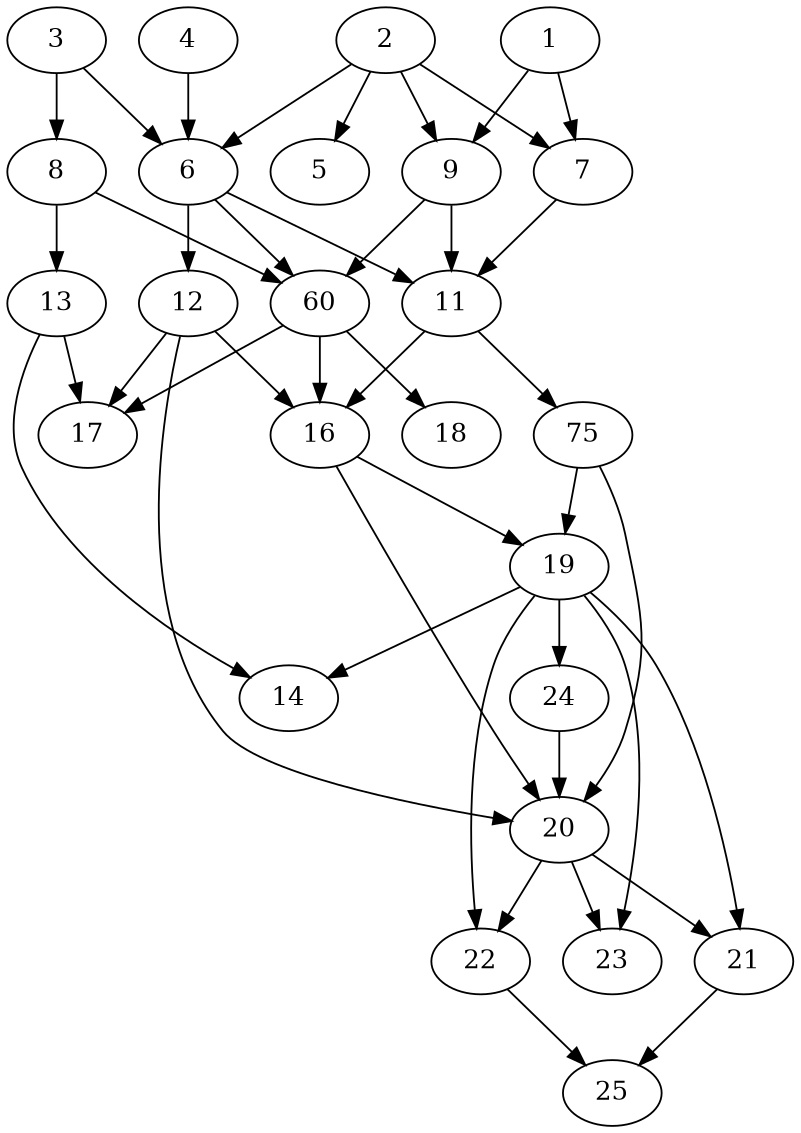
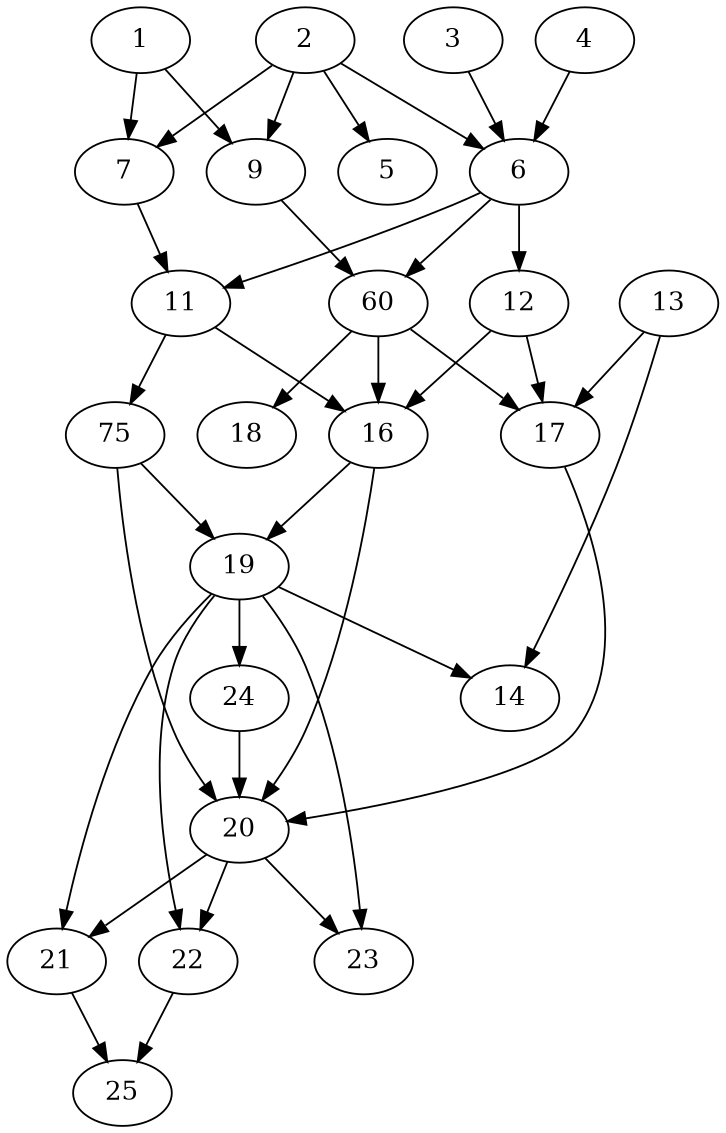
(57, 172) -> none
(451, 229) -> none
(191, 679) -> (572, 735)
